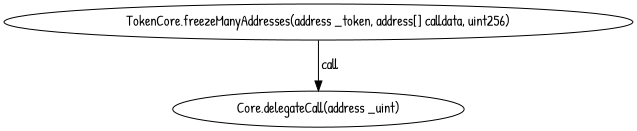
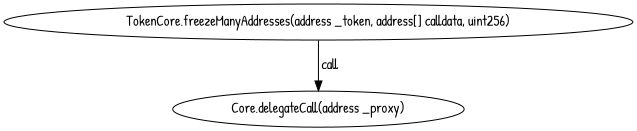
(318, 109) -> (318, 109)
